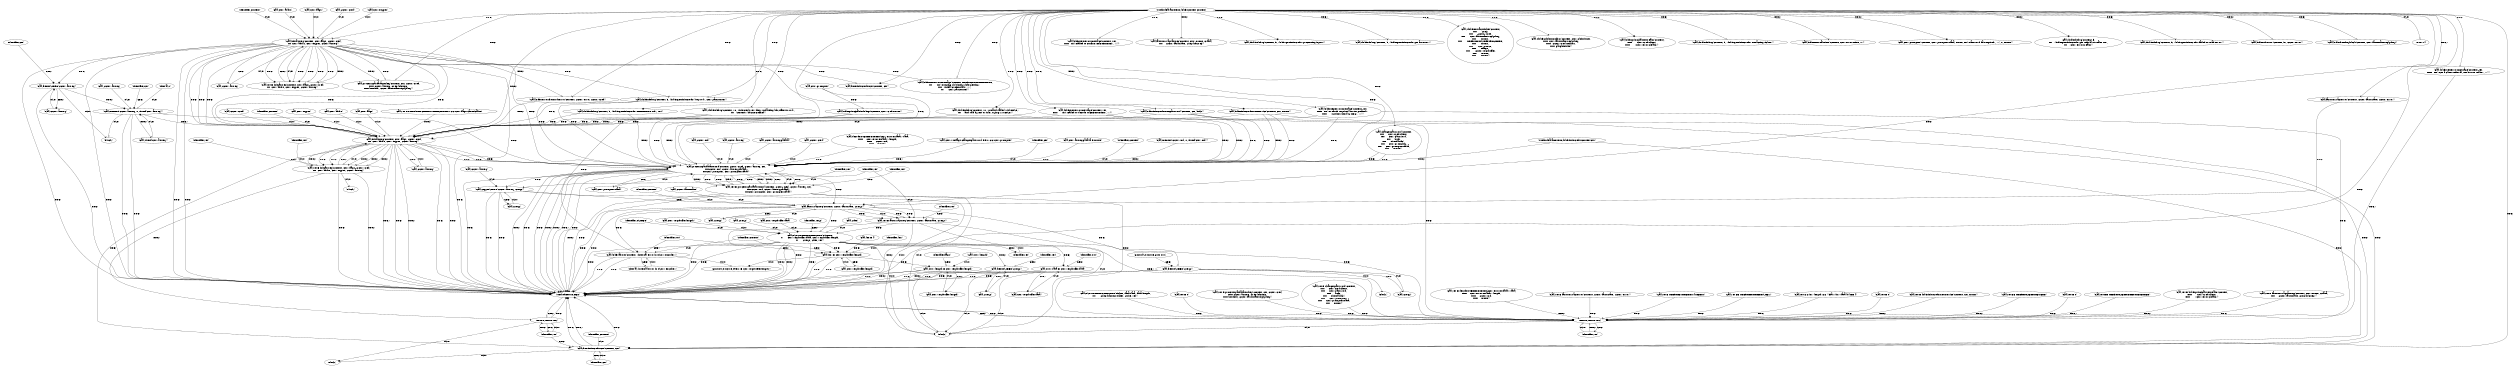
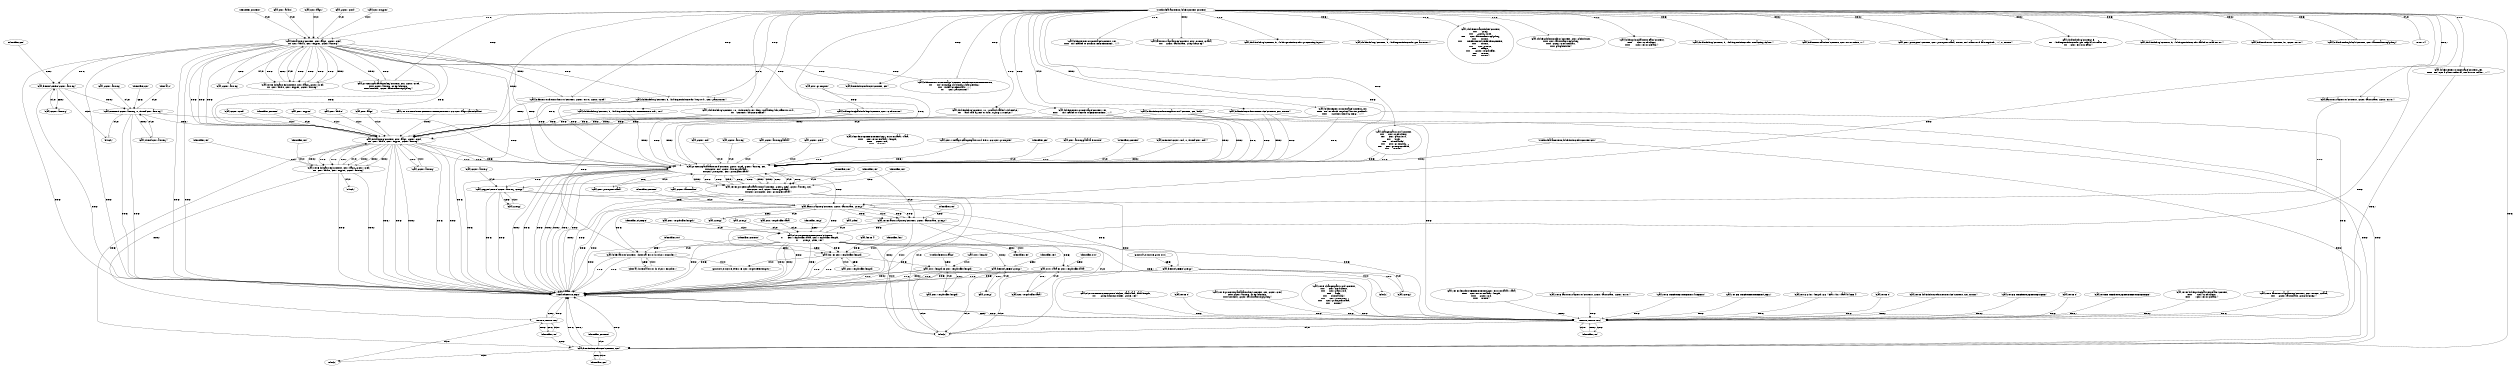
(1024, 59) -> none
(1040, 71) -> (1040, 71)
(942, 255) -> (942, 255)
